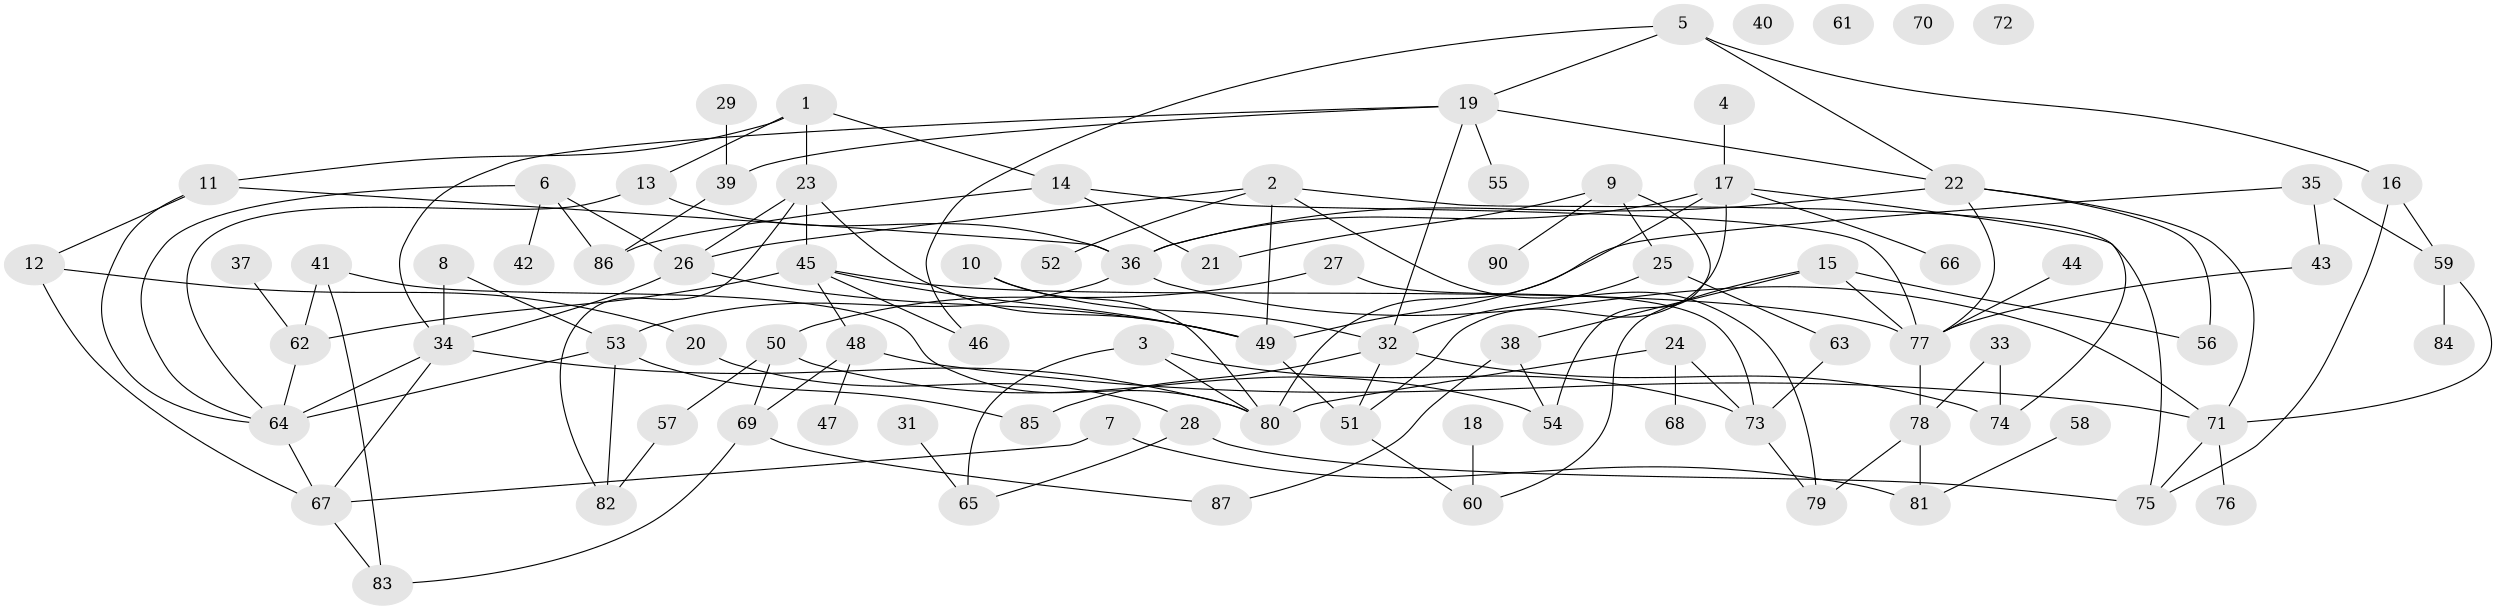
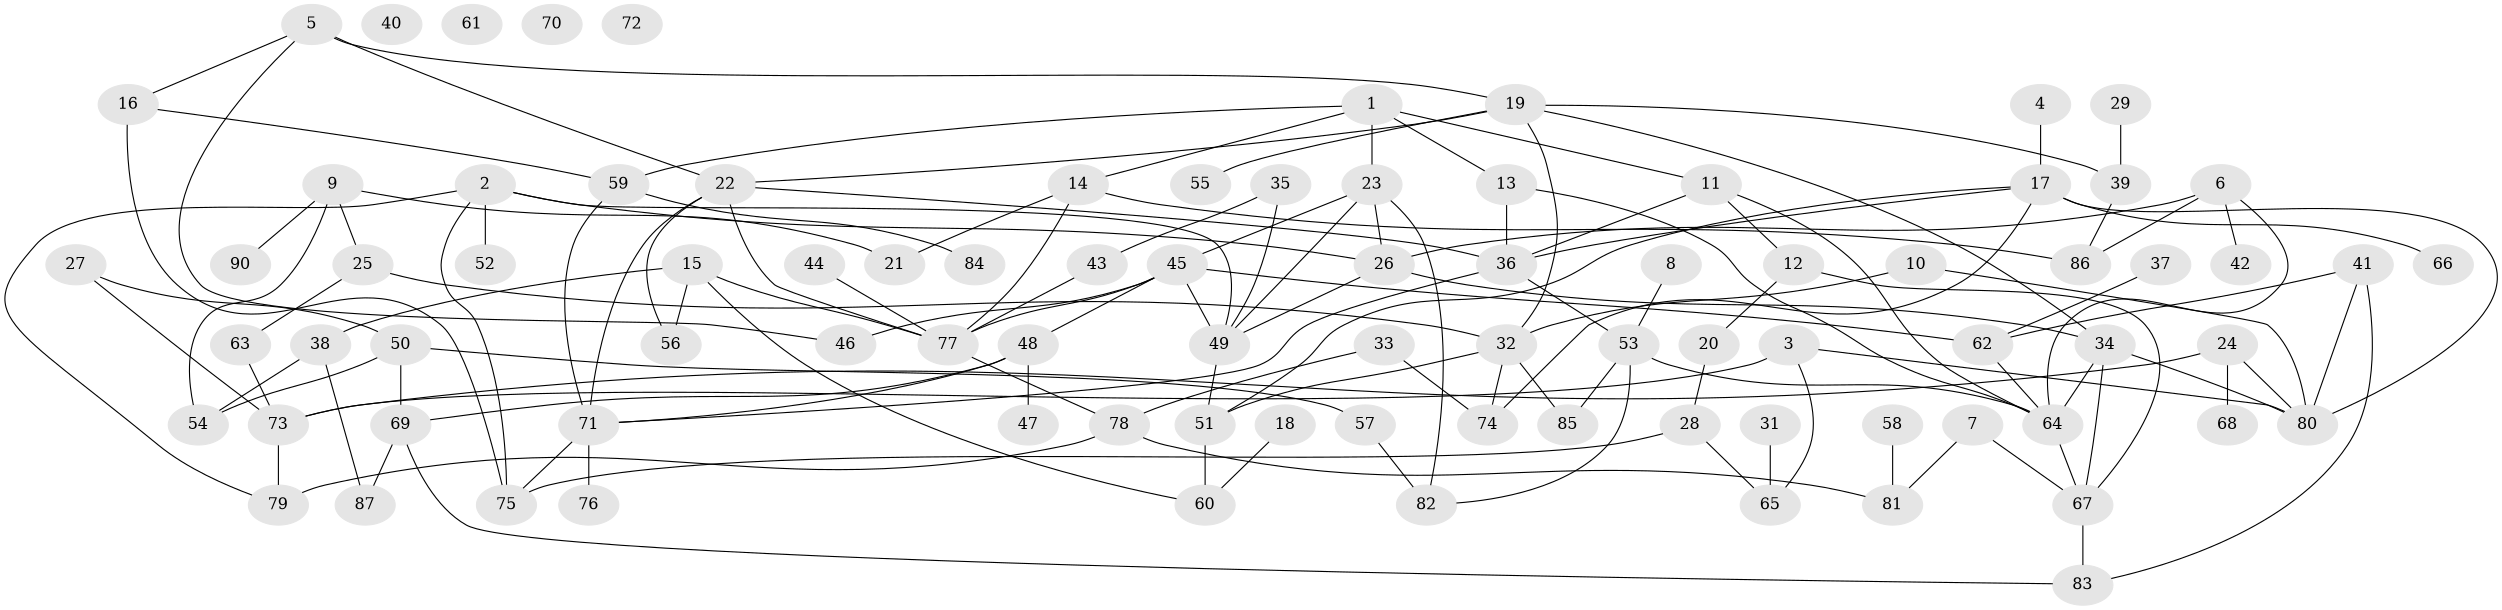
(2376, 223) -> (992, 125)
(444, 305) -> none
